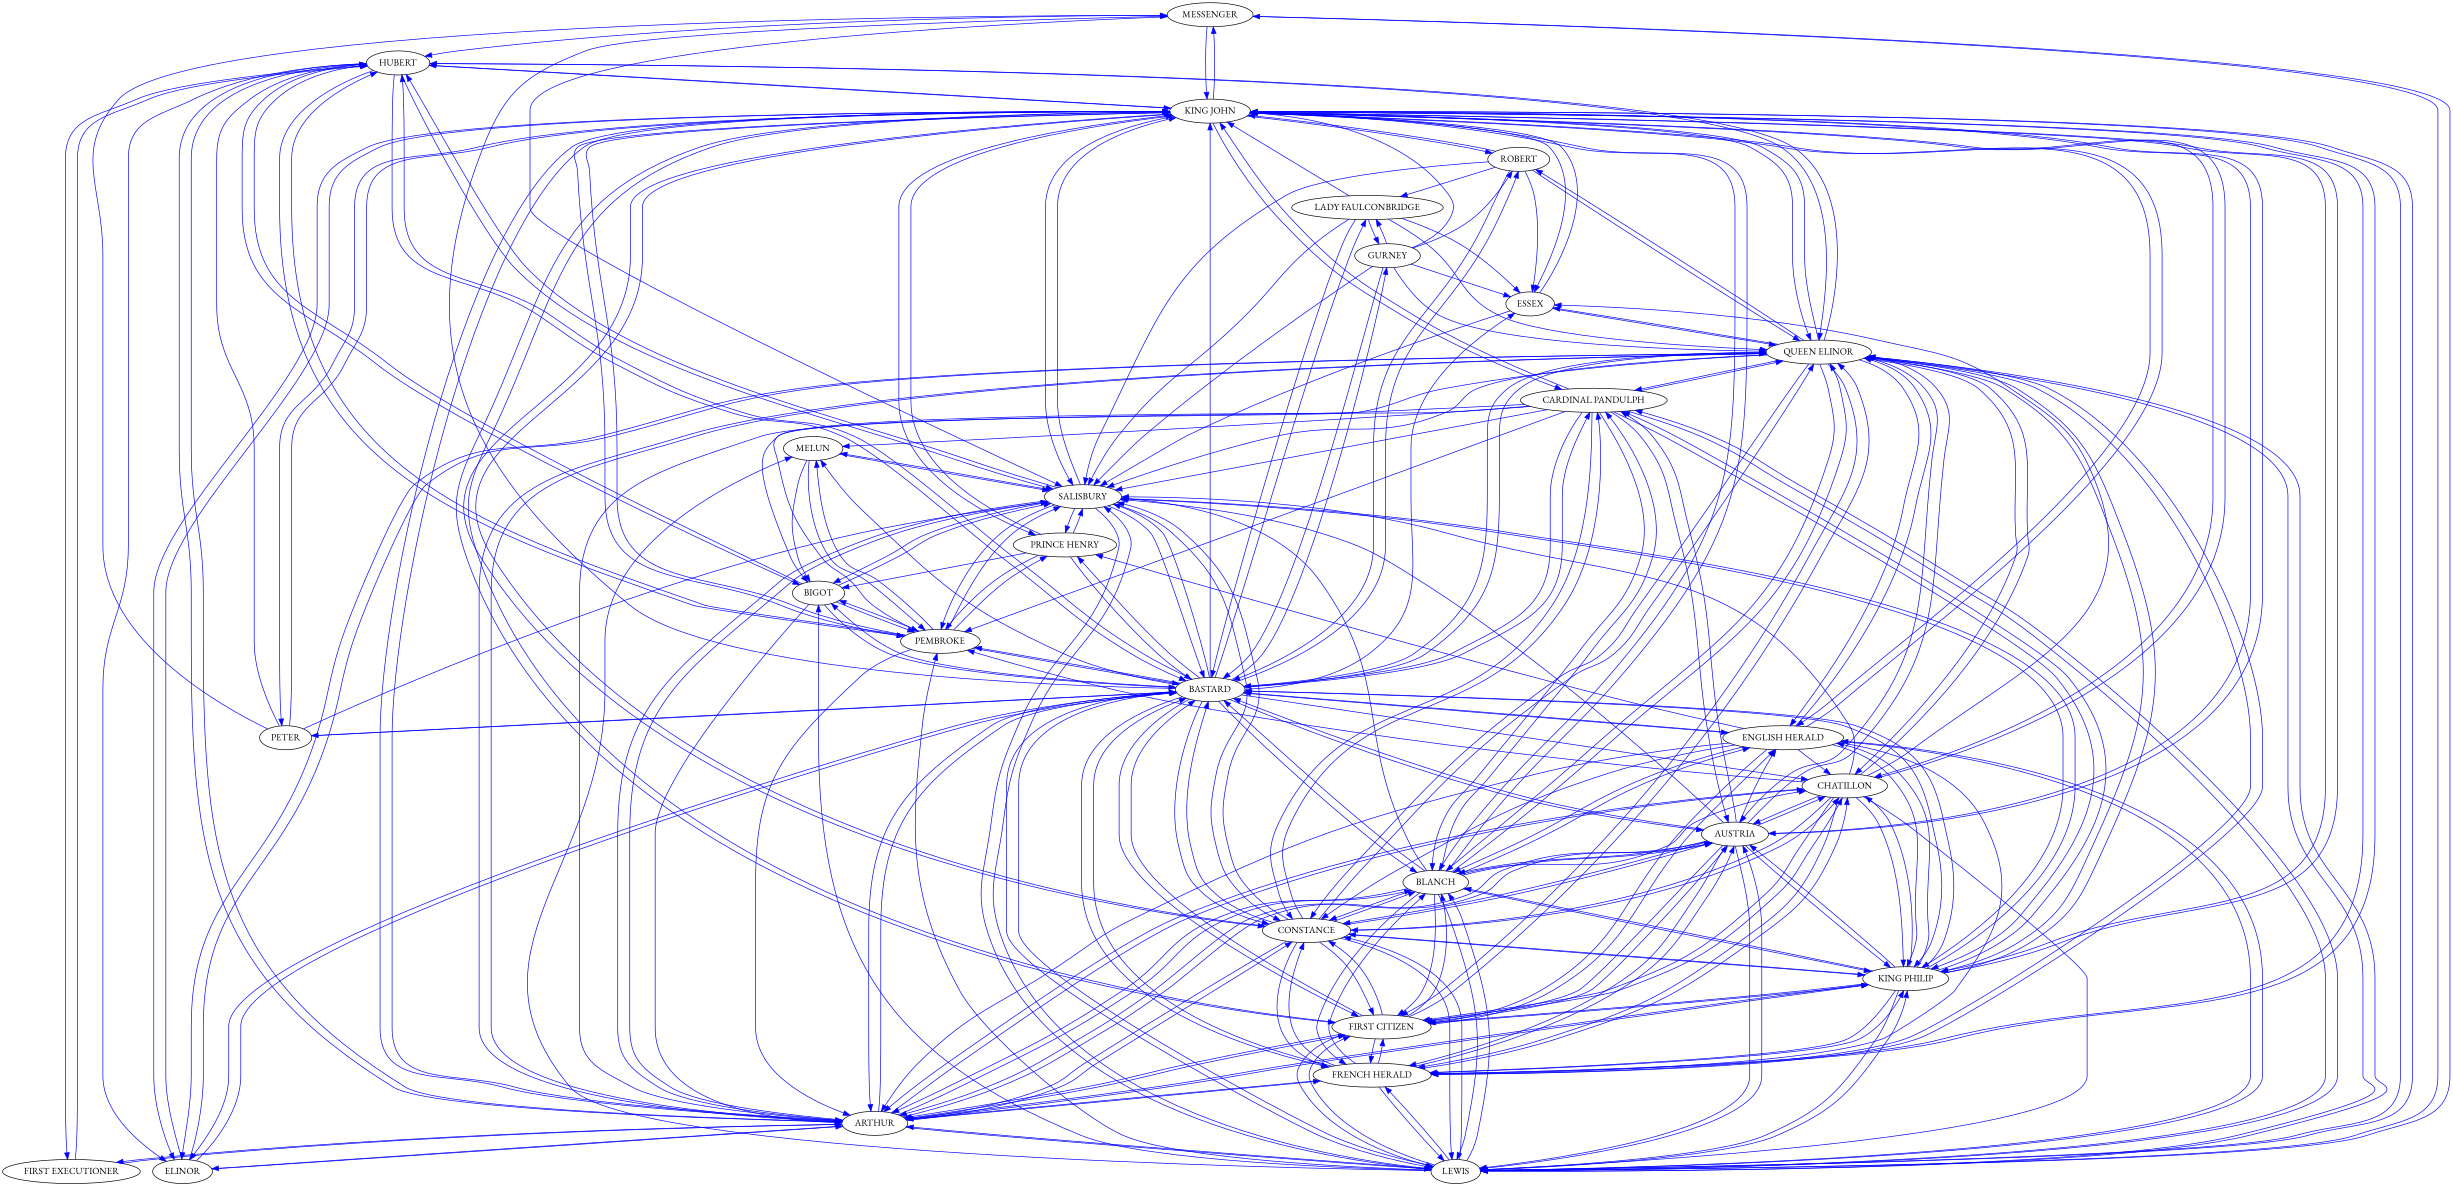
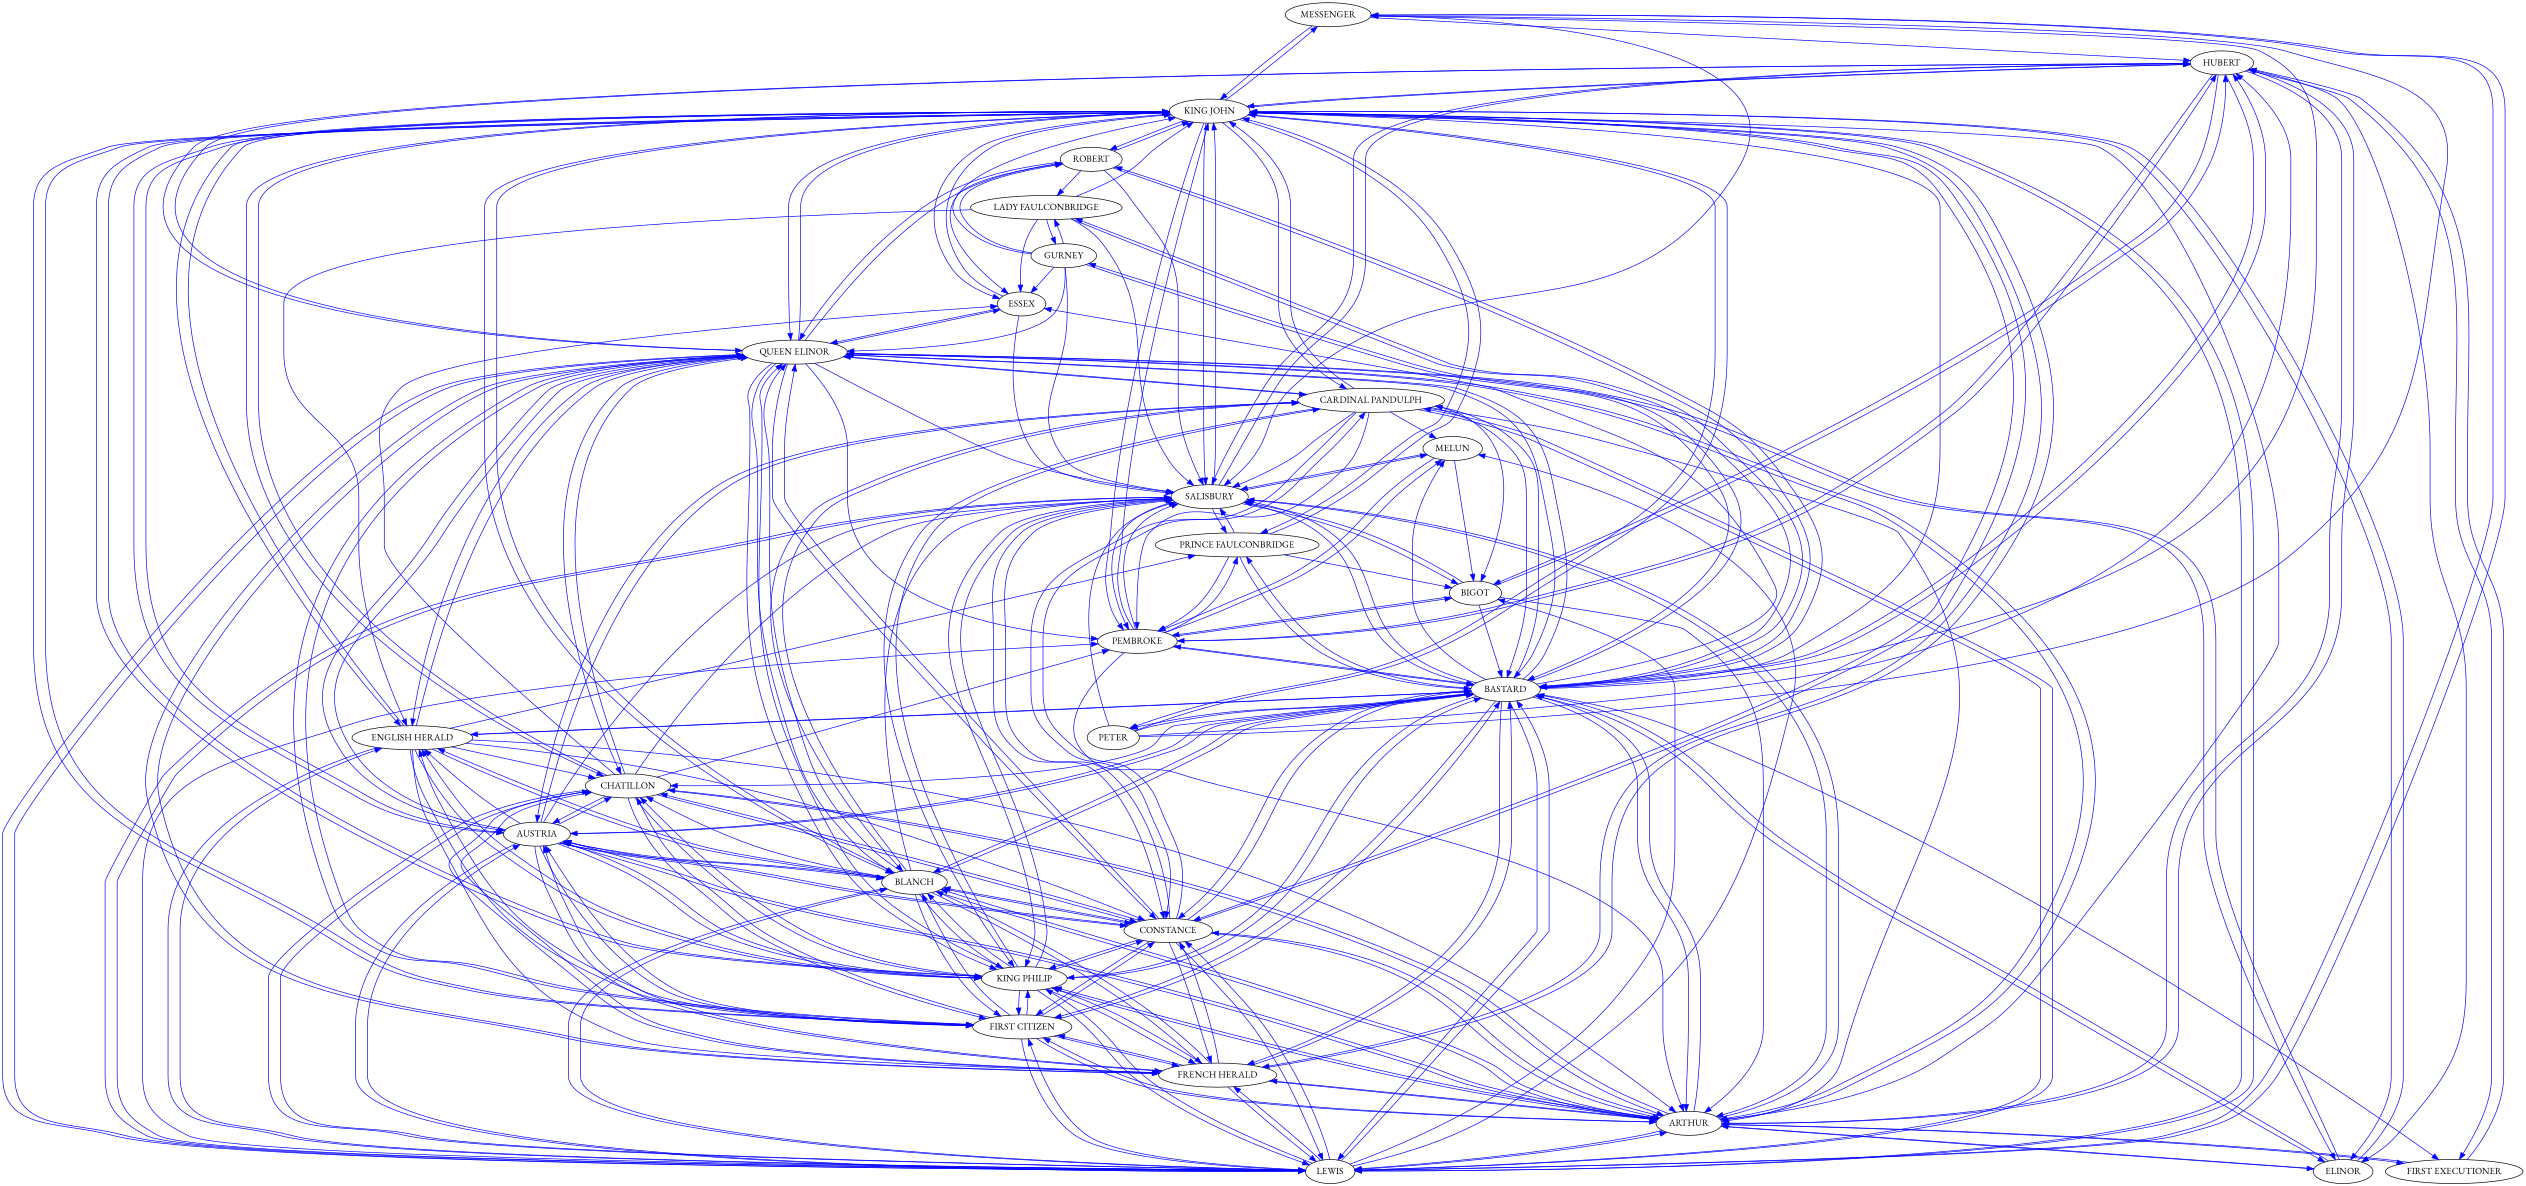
(1555, 331) -> (398, 254)
(424, 463) -> none
(1065, 545) -> (1237, 545)
(998, 673) -> (2004, 886)
none -> (290, 1106)
